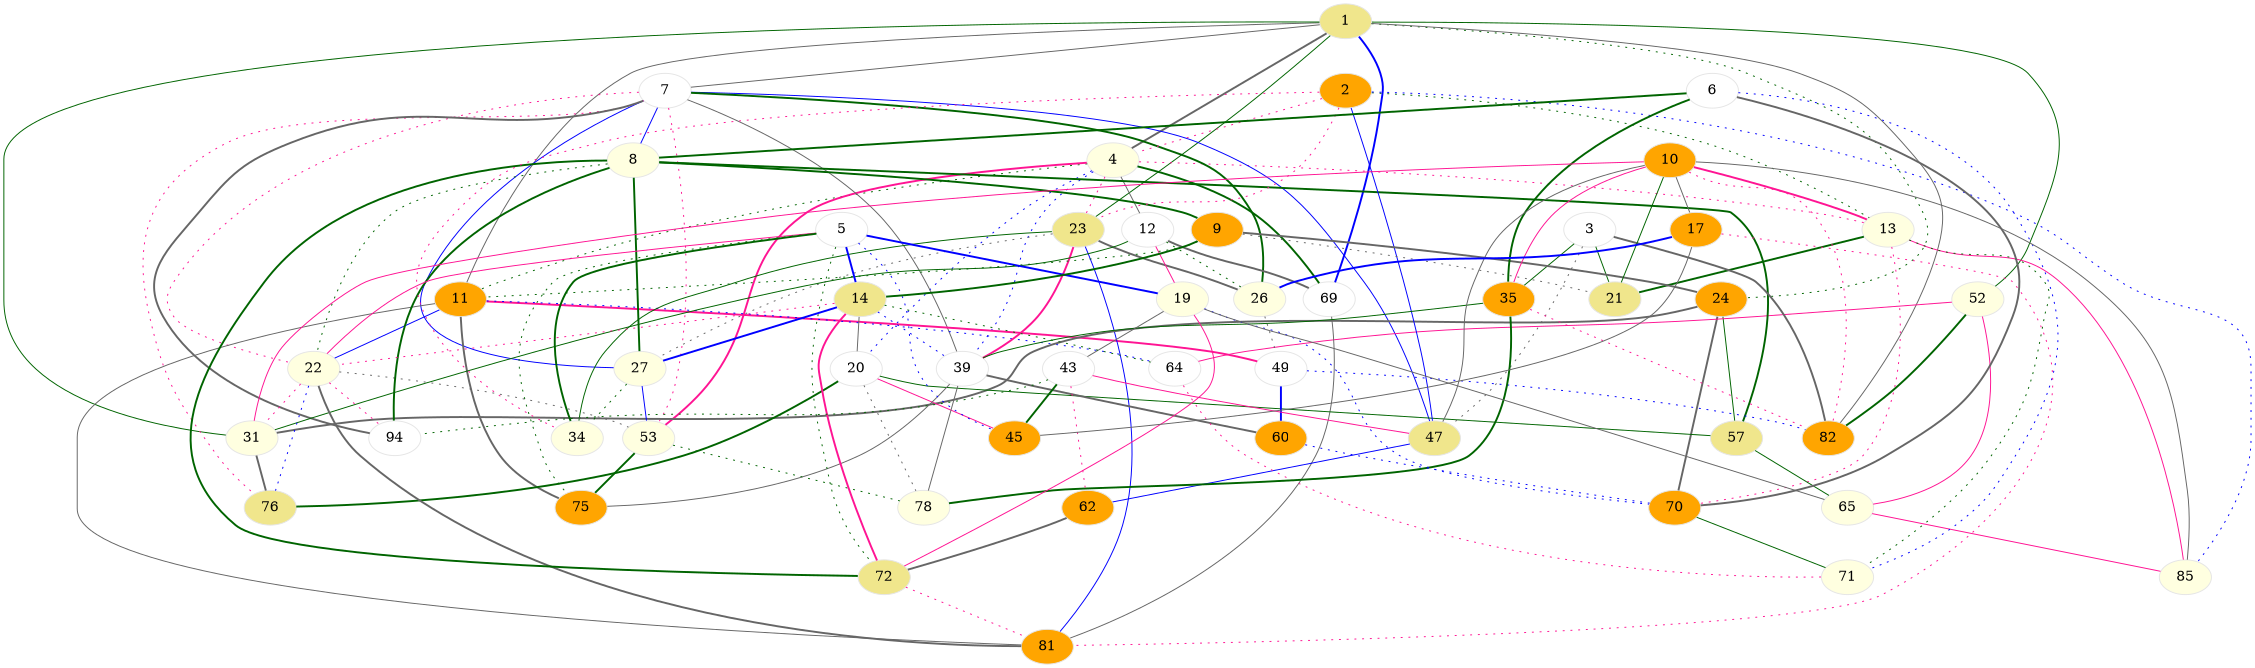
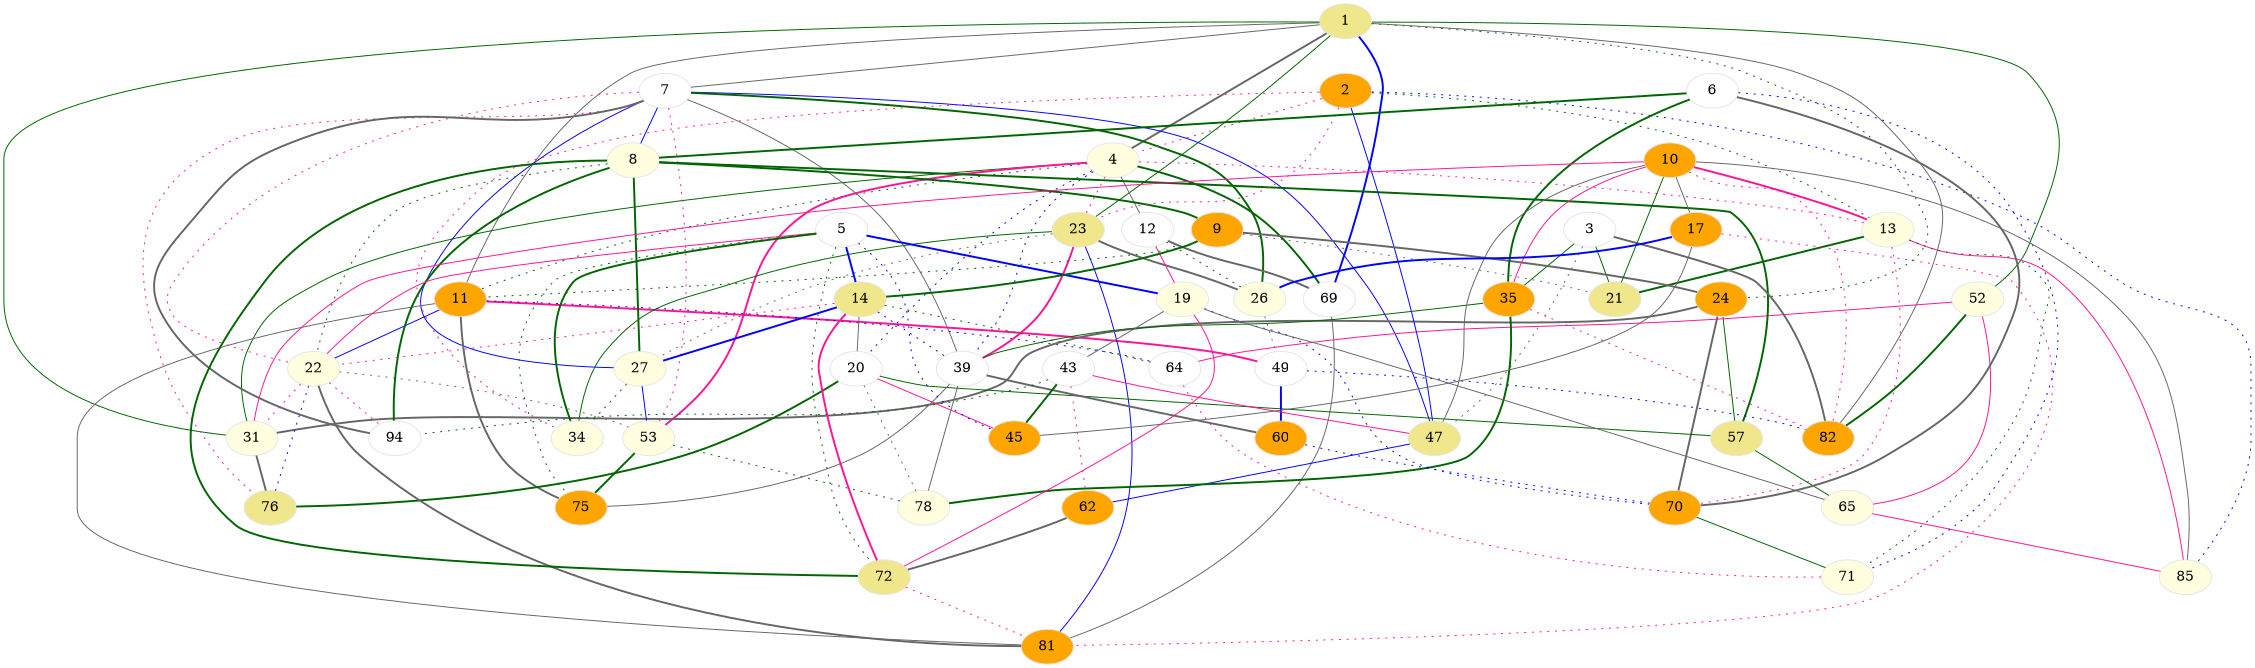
(718, 305) -> (613, 210)
